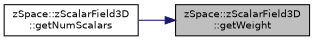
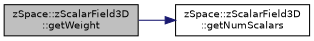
(152, 20) -> (152, 20)
